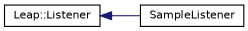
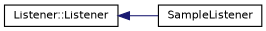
(52, 16) -> (61, 16)
